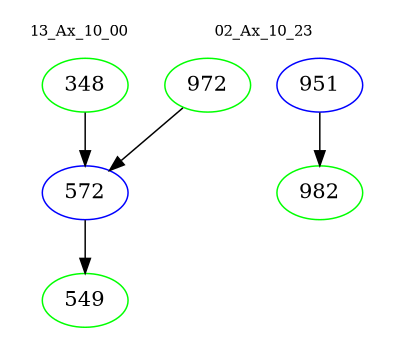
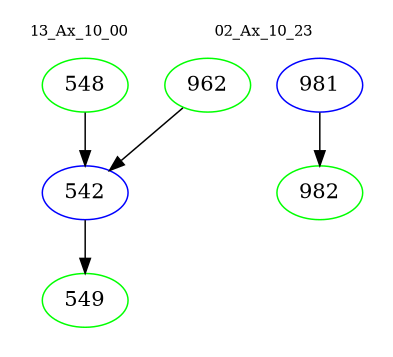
(85, 85) -> (85, 85)
(208, 85) -> (208, 85)
(320, 85) -> (320, 85)
(85, 193) -> (85, 193)
